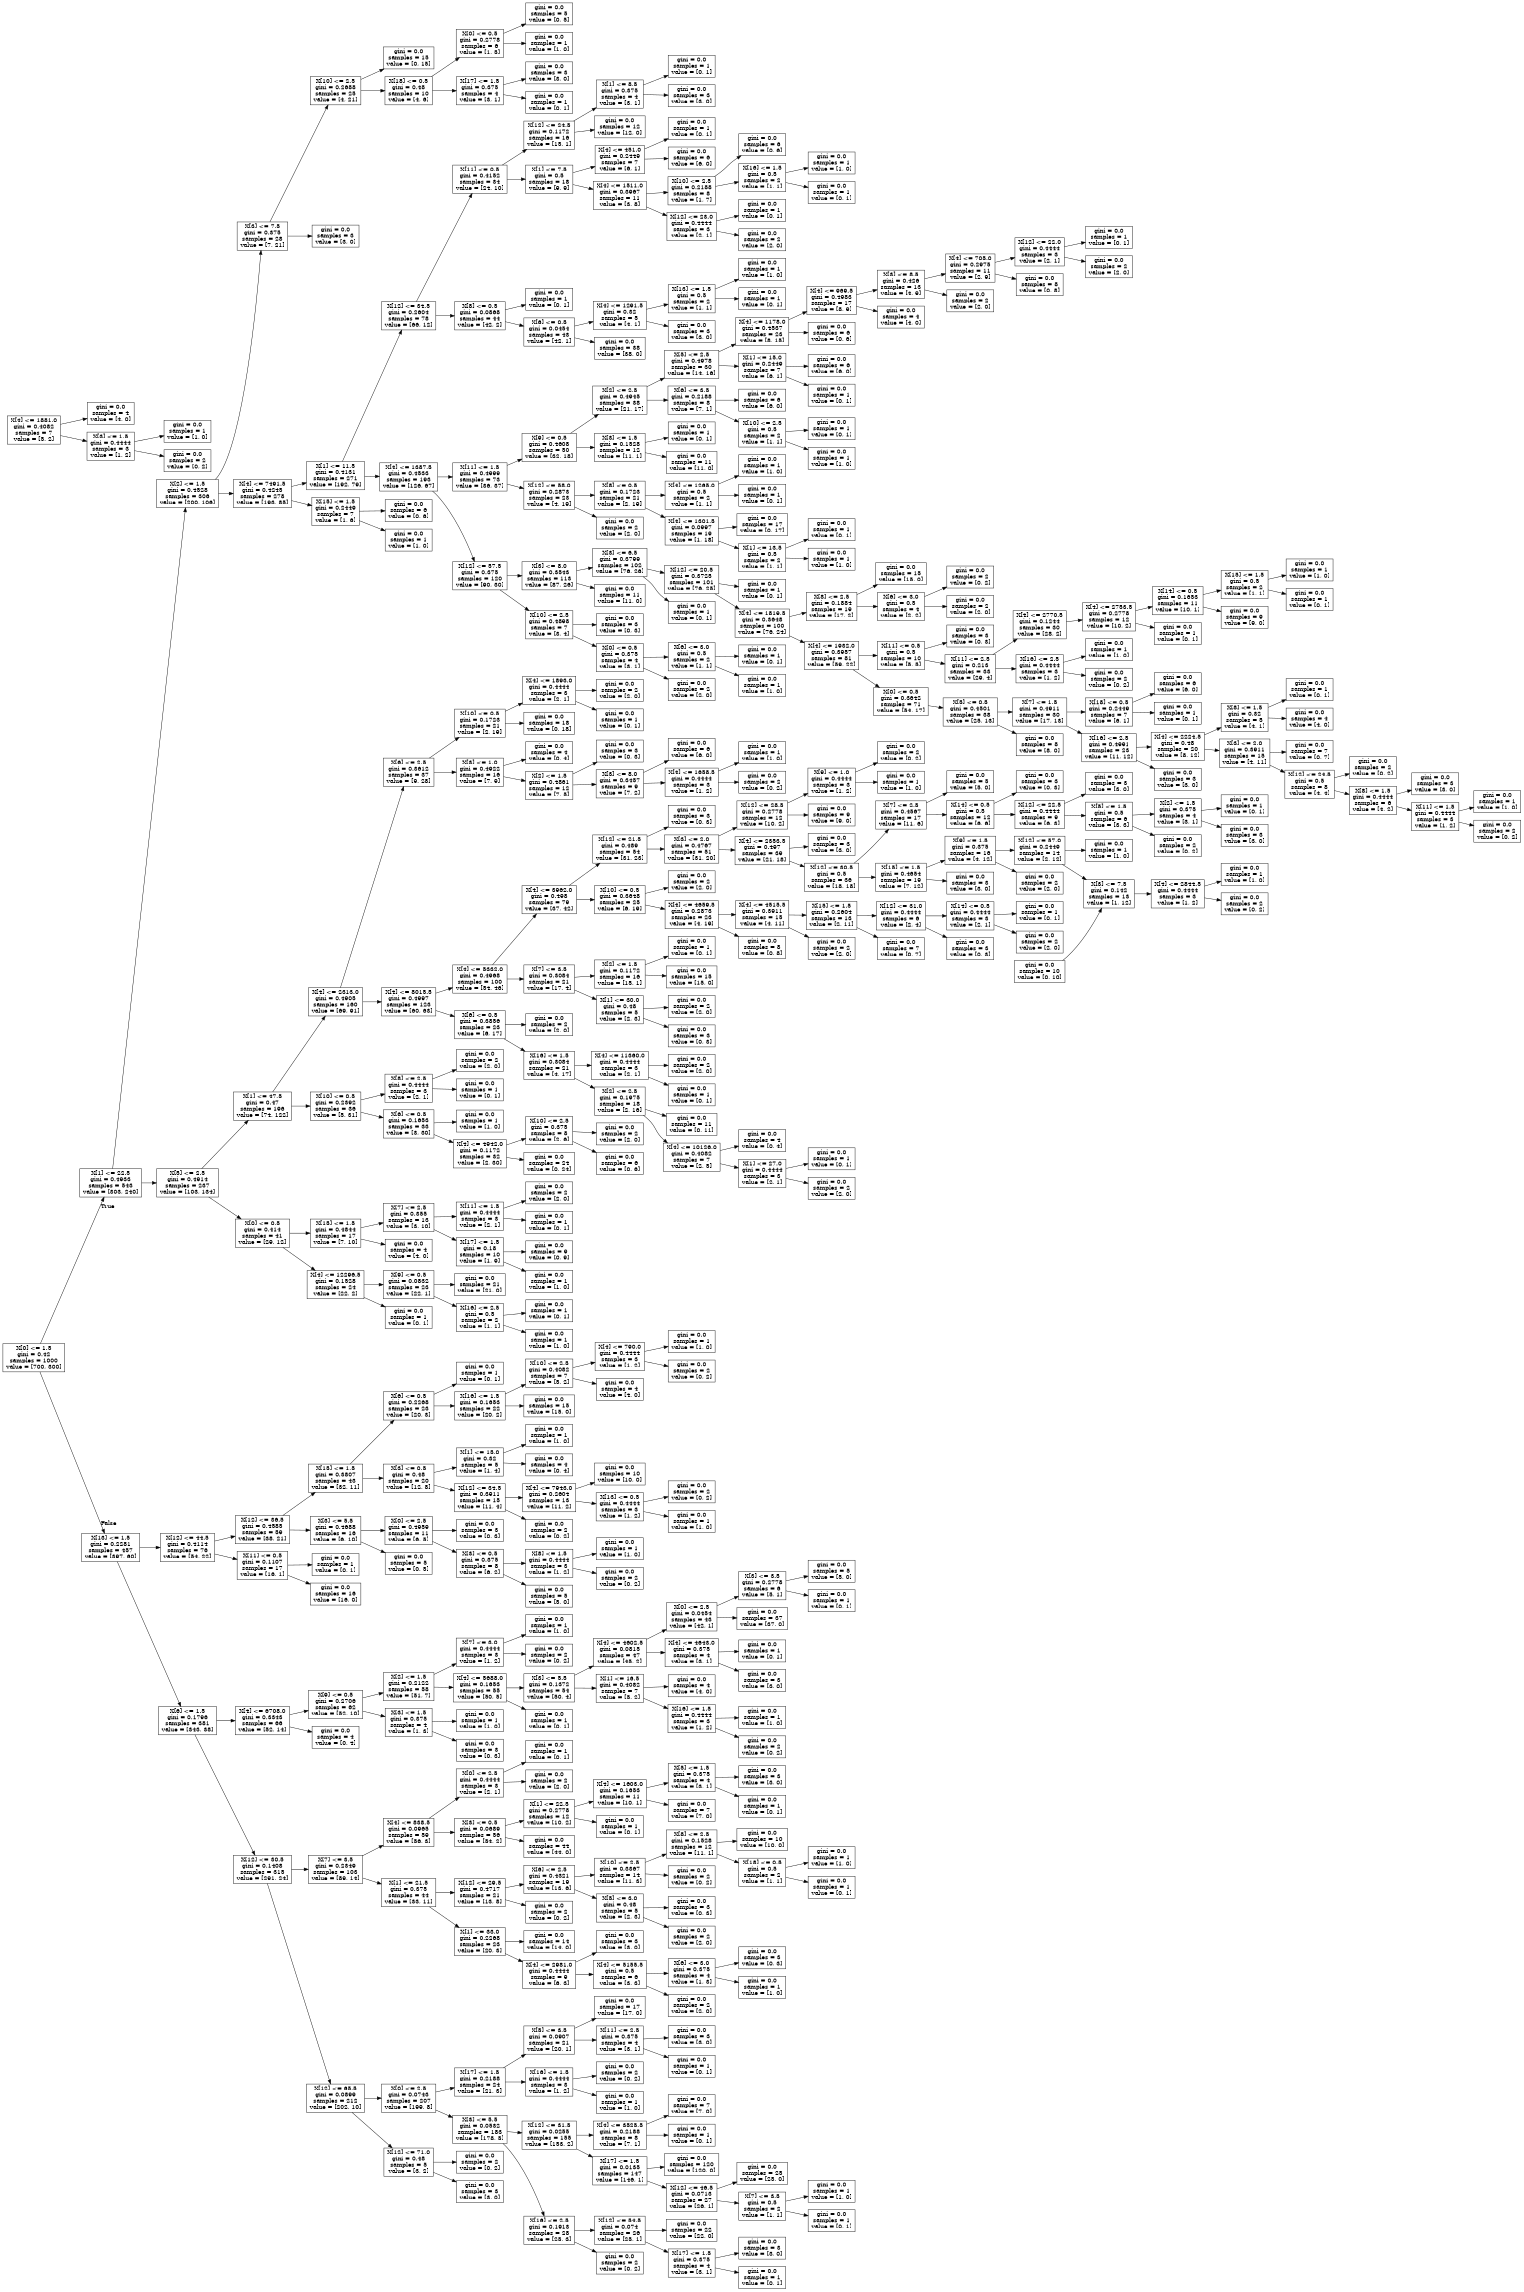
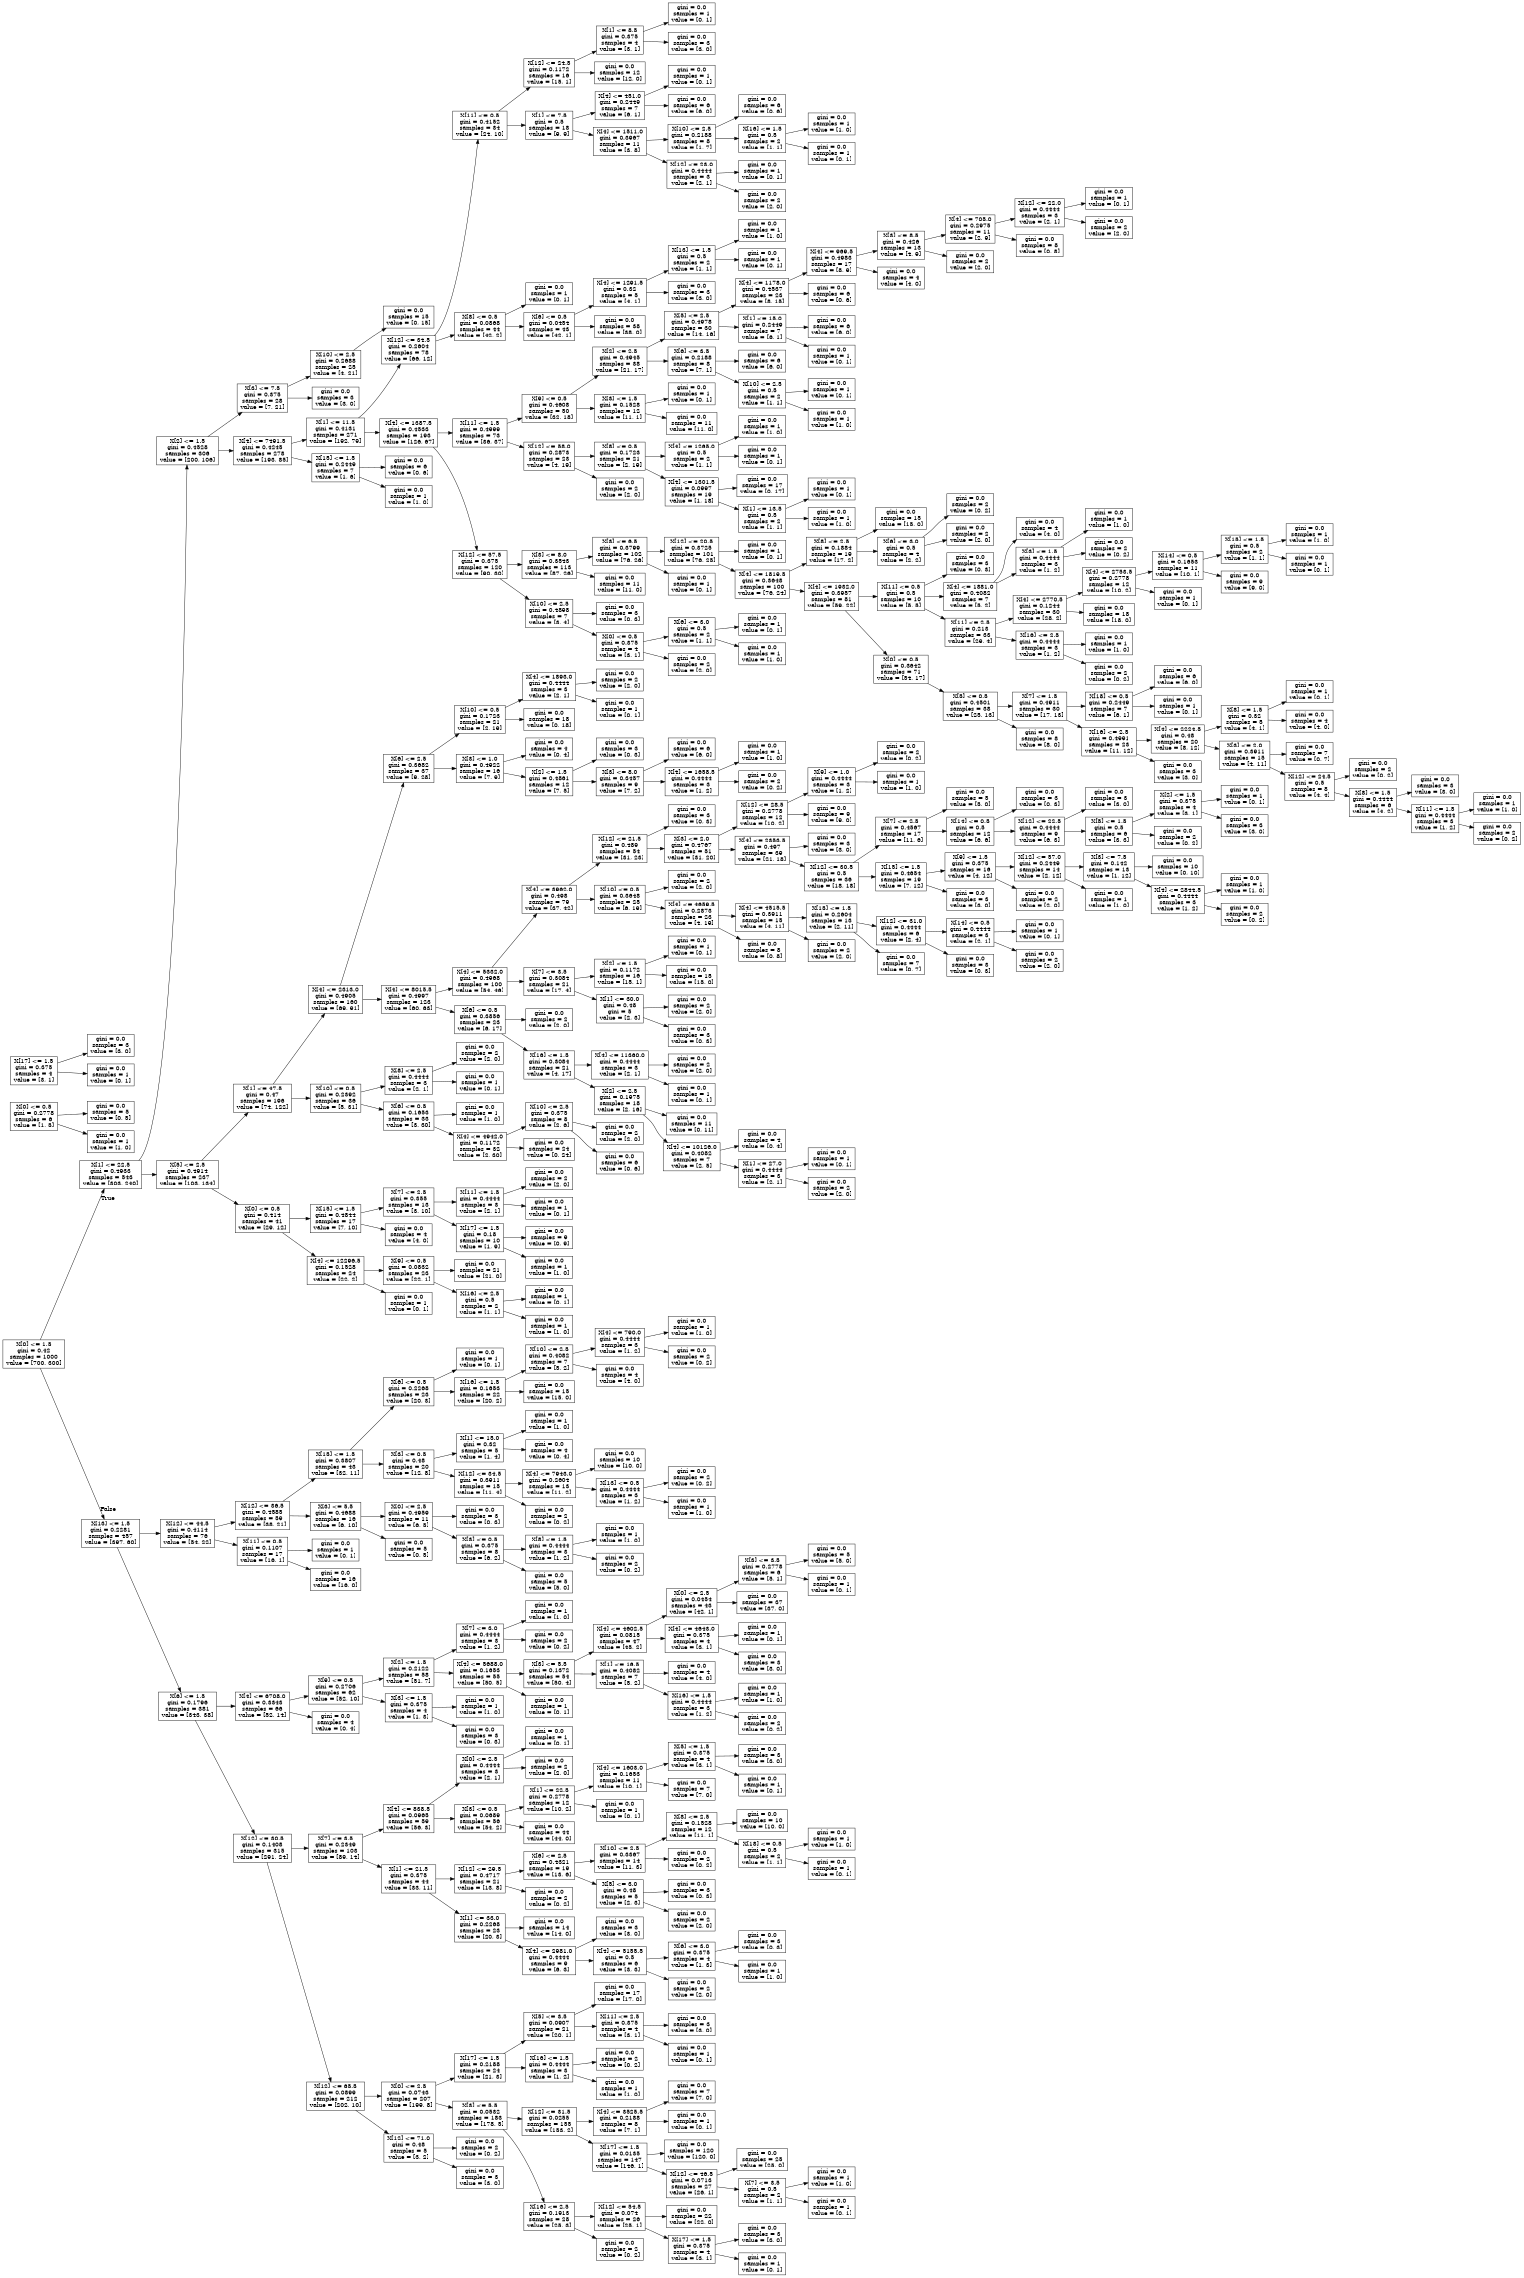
(409, 91) -> none
none -> (932, 597)
none -> (1109, 614)
(409, 772) -> (409, 768)
(1083, 938) -> (1141, 867)
(620, 1010) -> (620, 1009)
